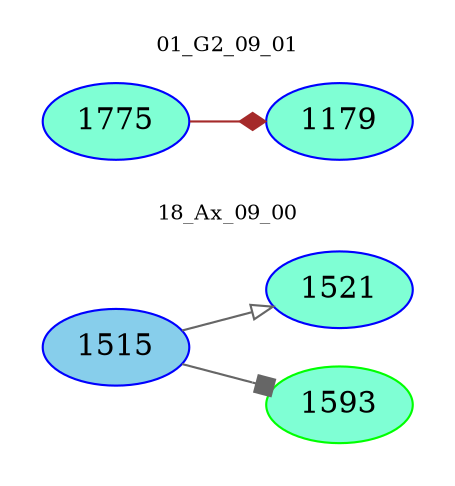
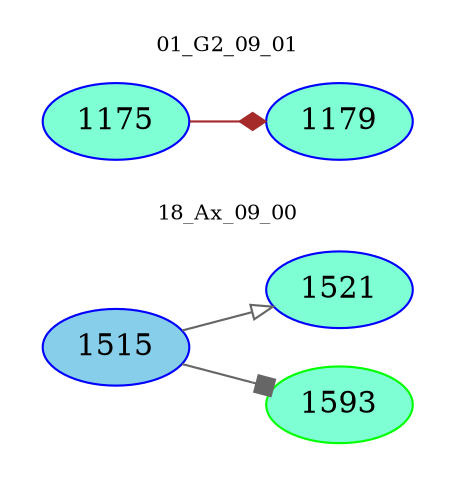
(116, 121) -> (116, 121)
